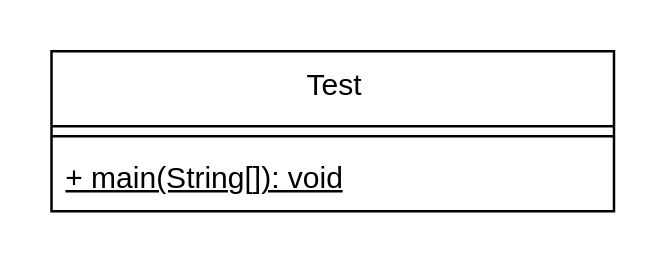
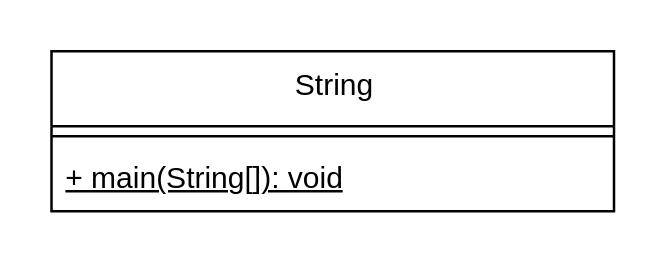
(335, 87) -> (335, 87)
